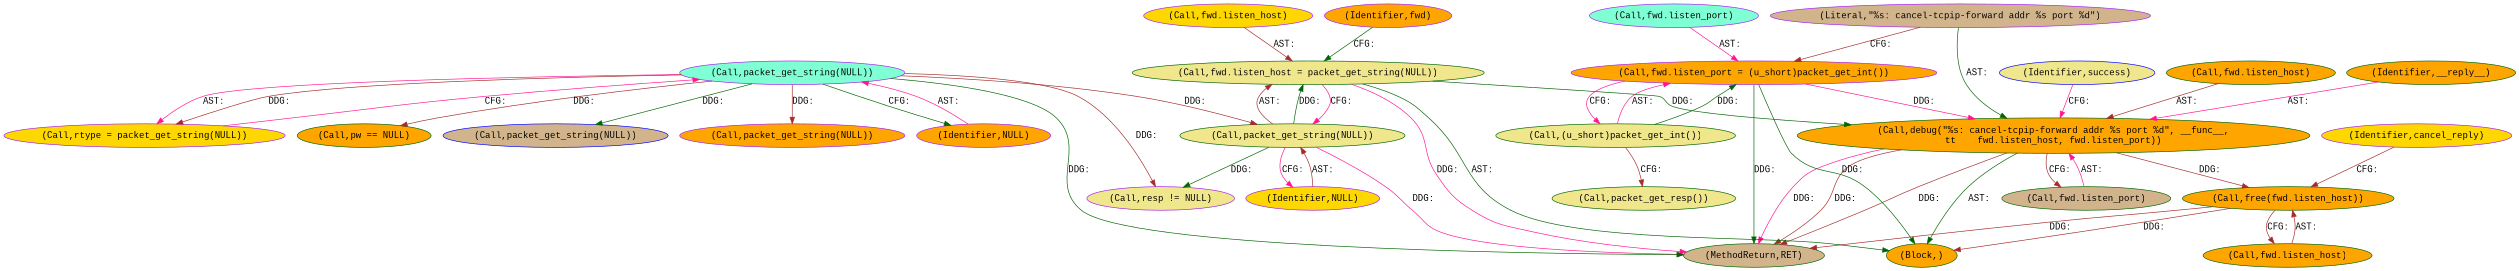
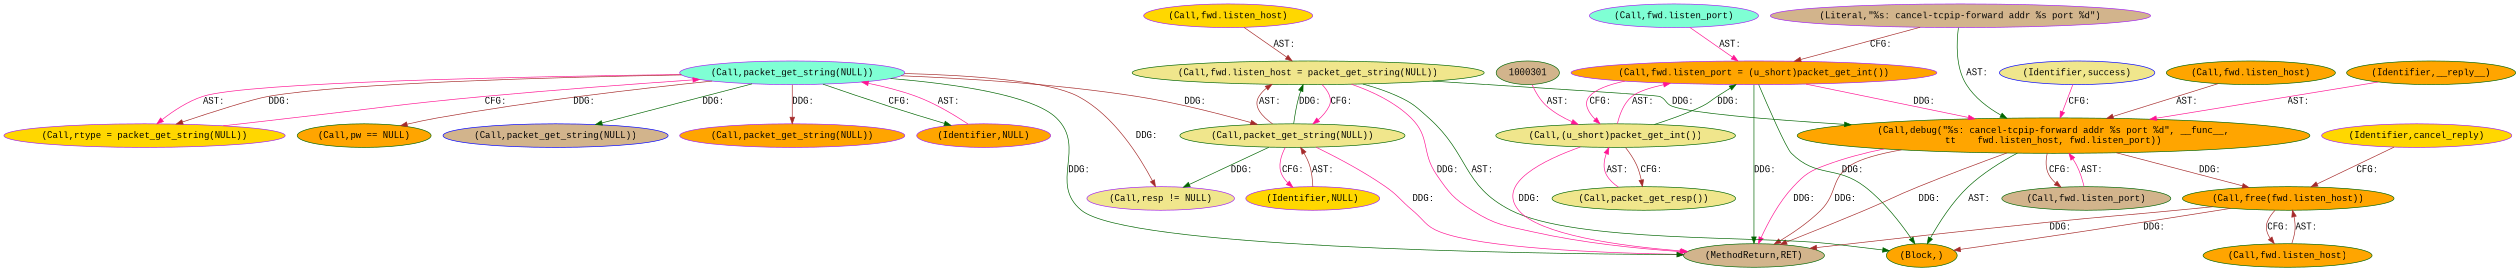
(1388, 16) -> none
none -> (1528, 73)
none -> (1605, 173)
none -> (1547, 227)
